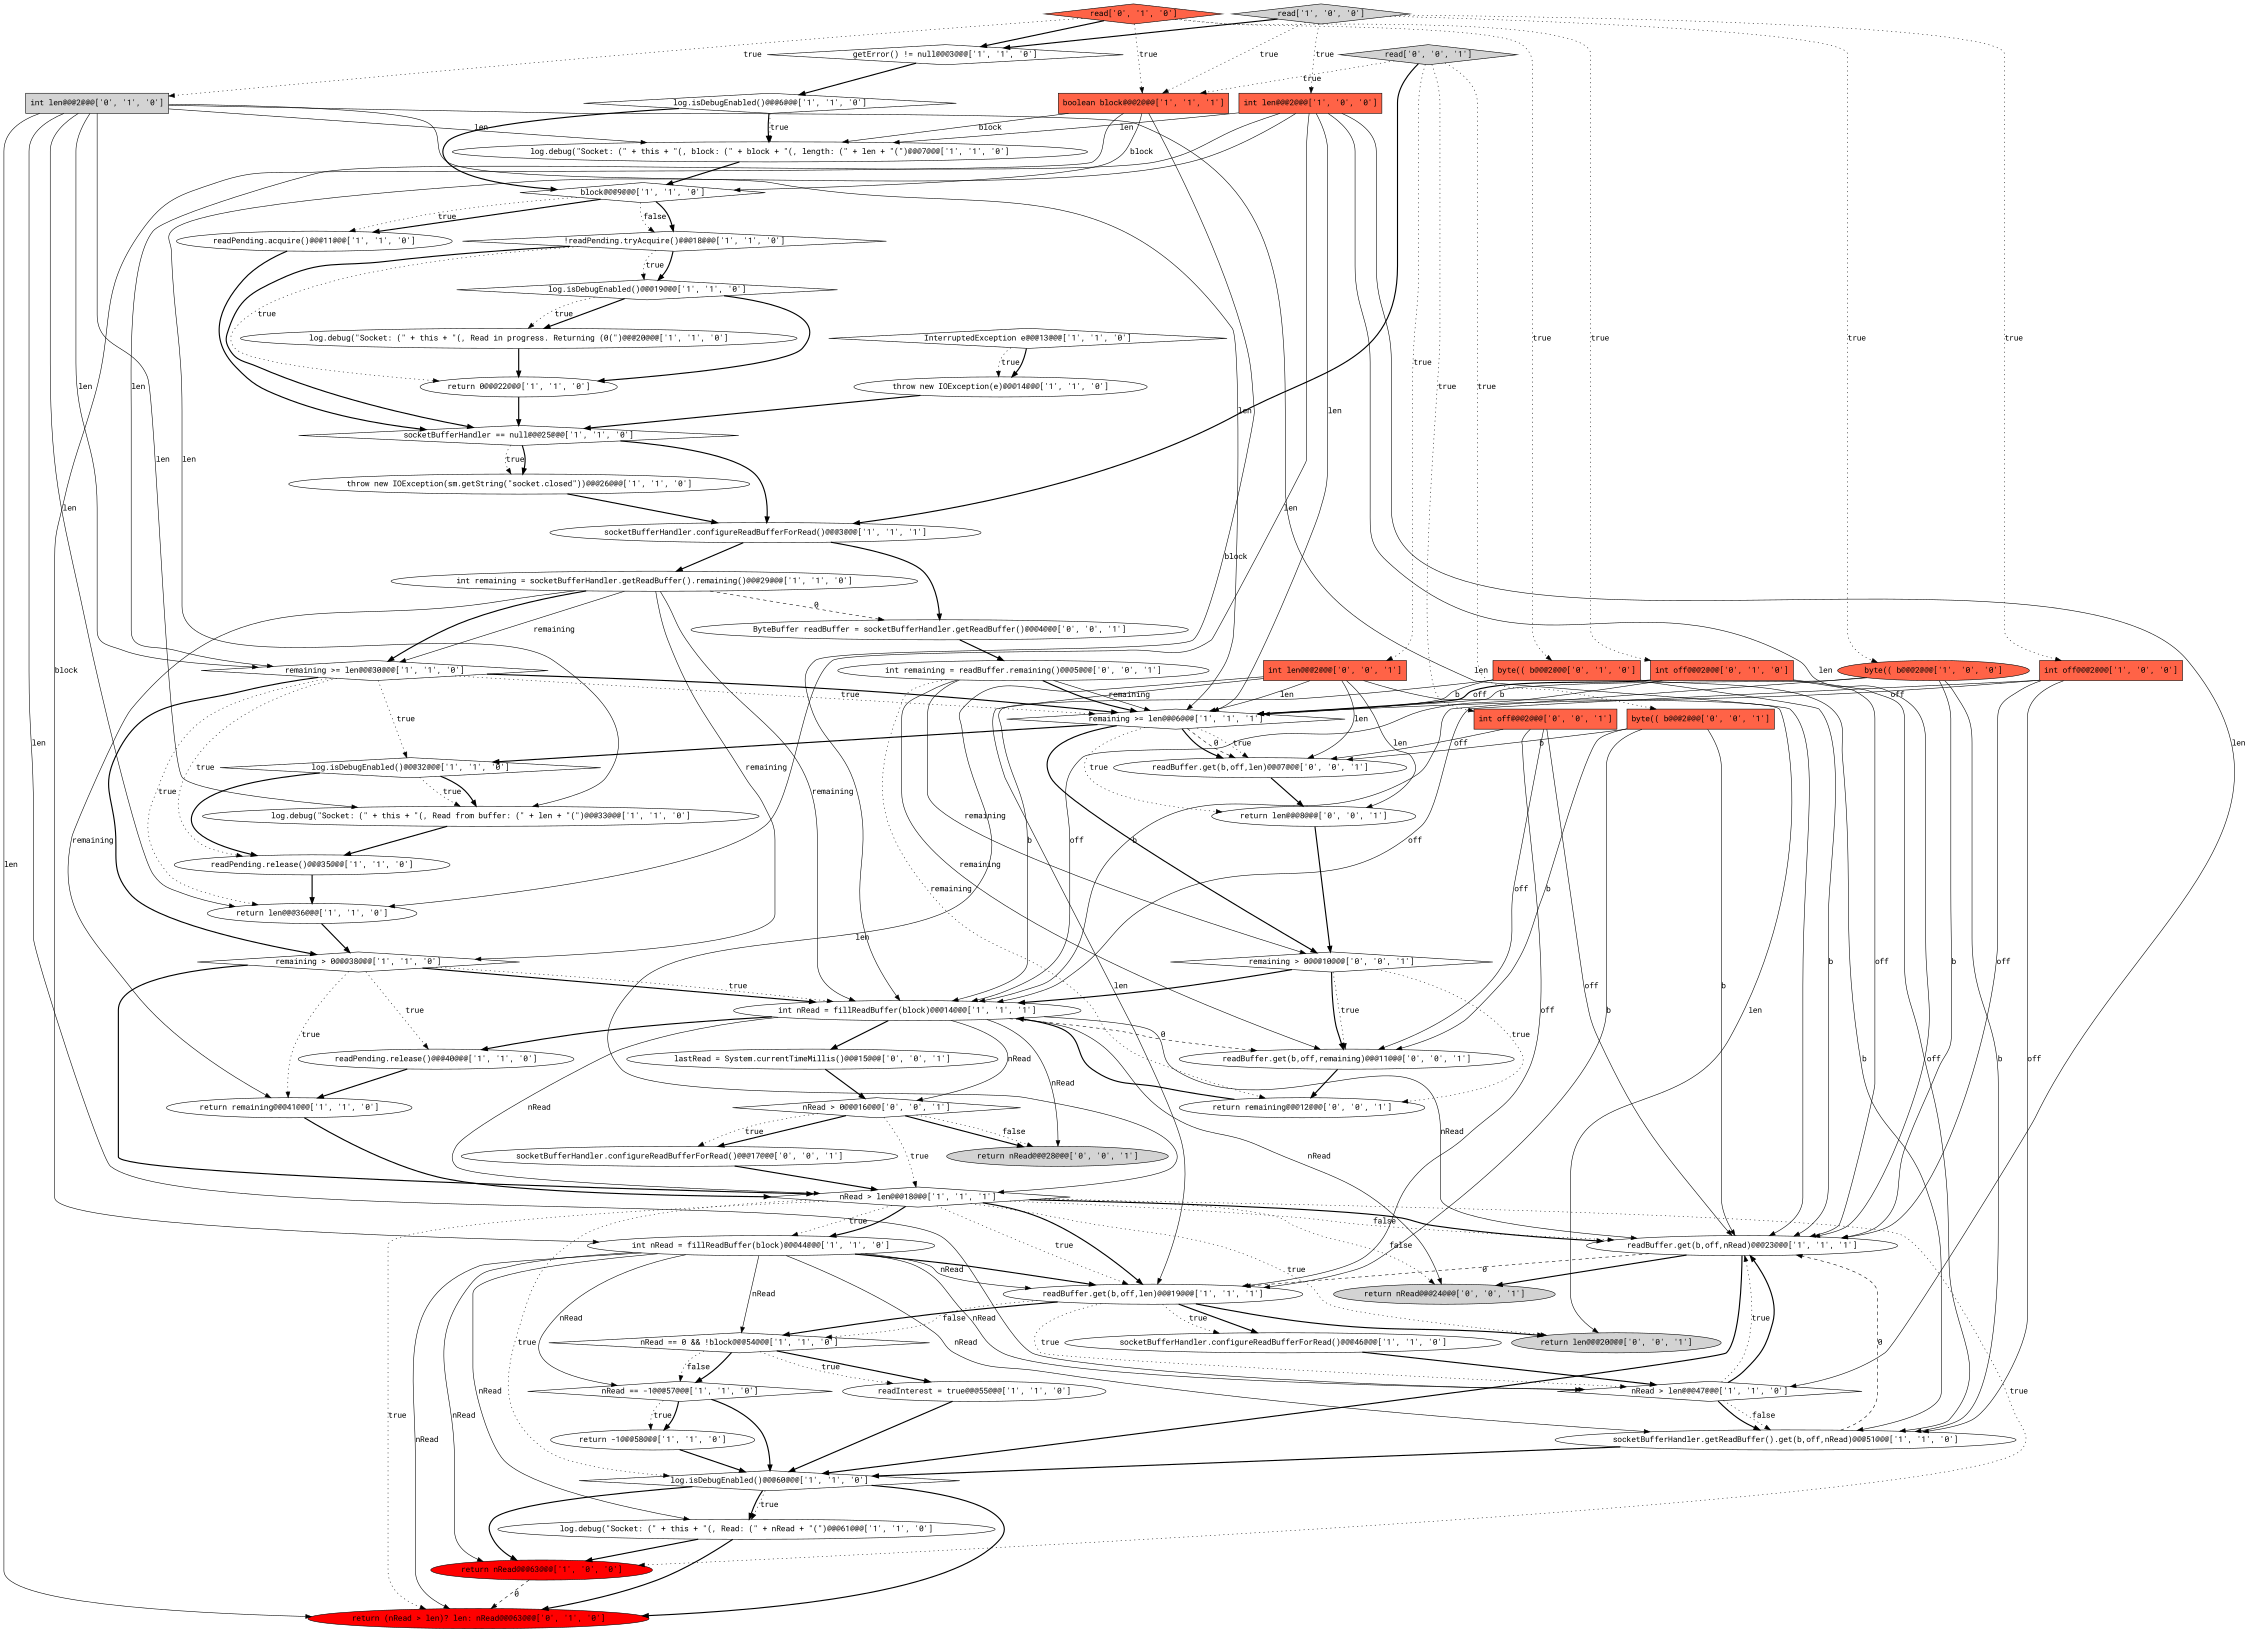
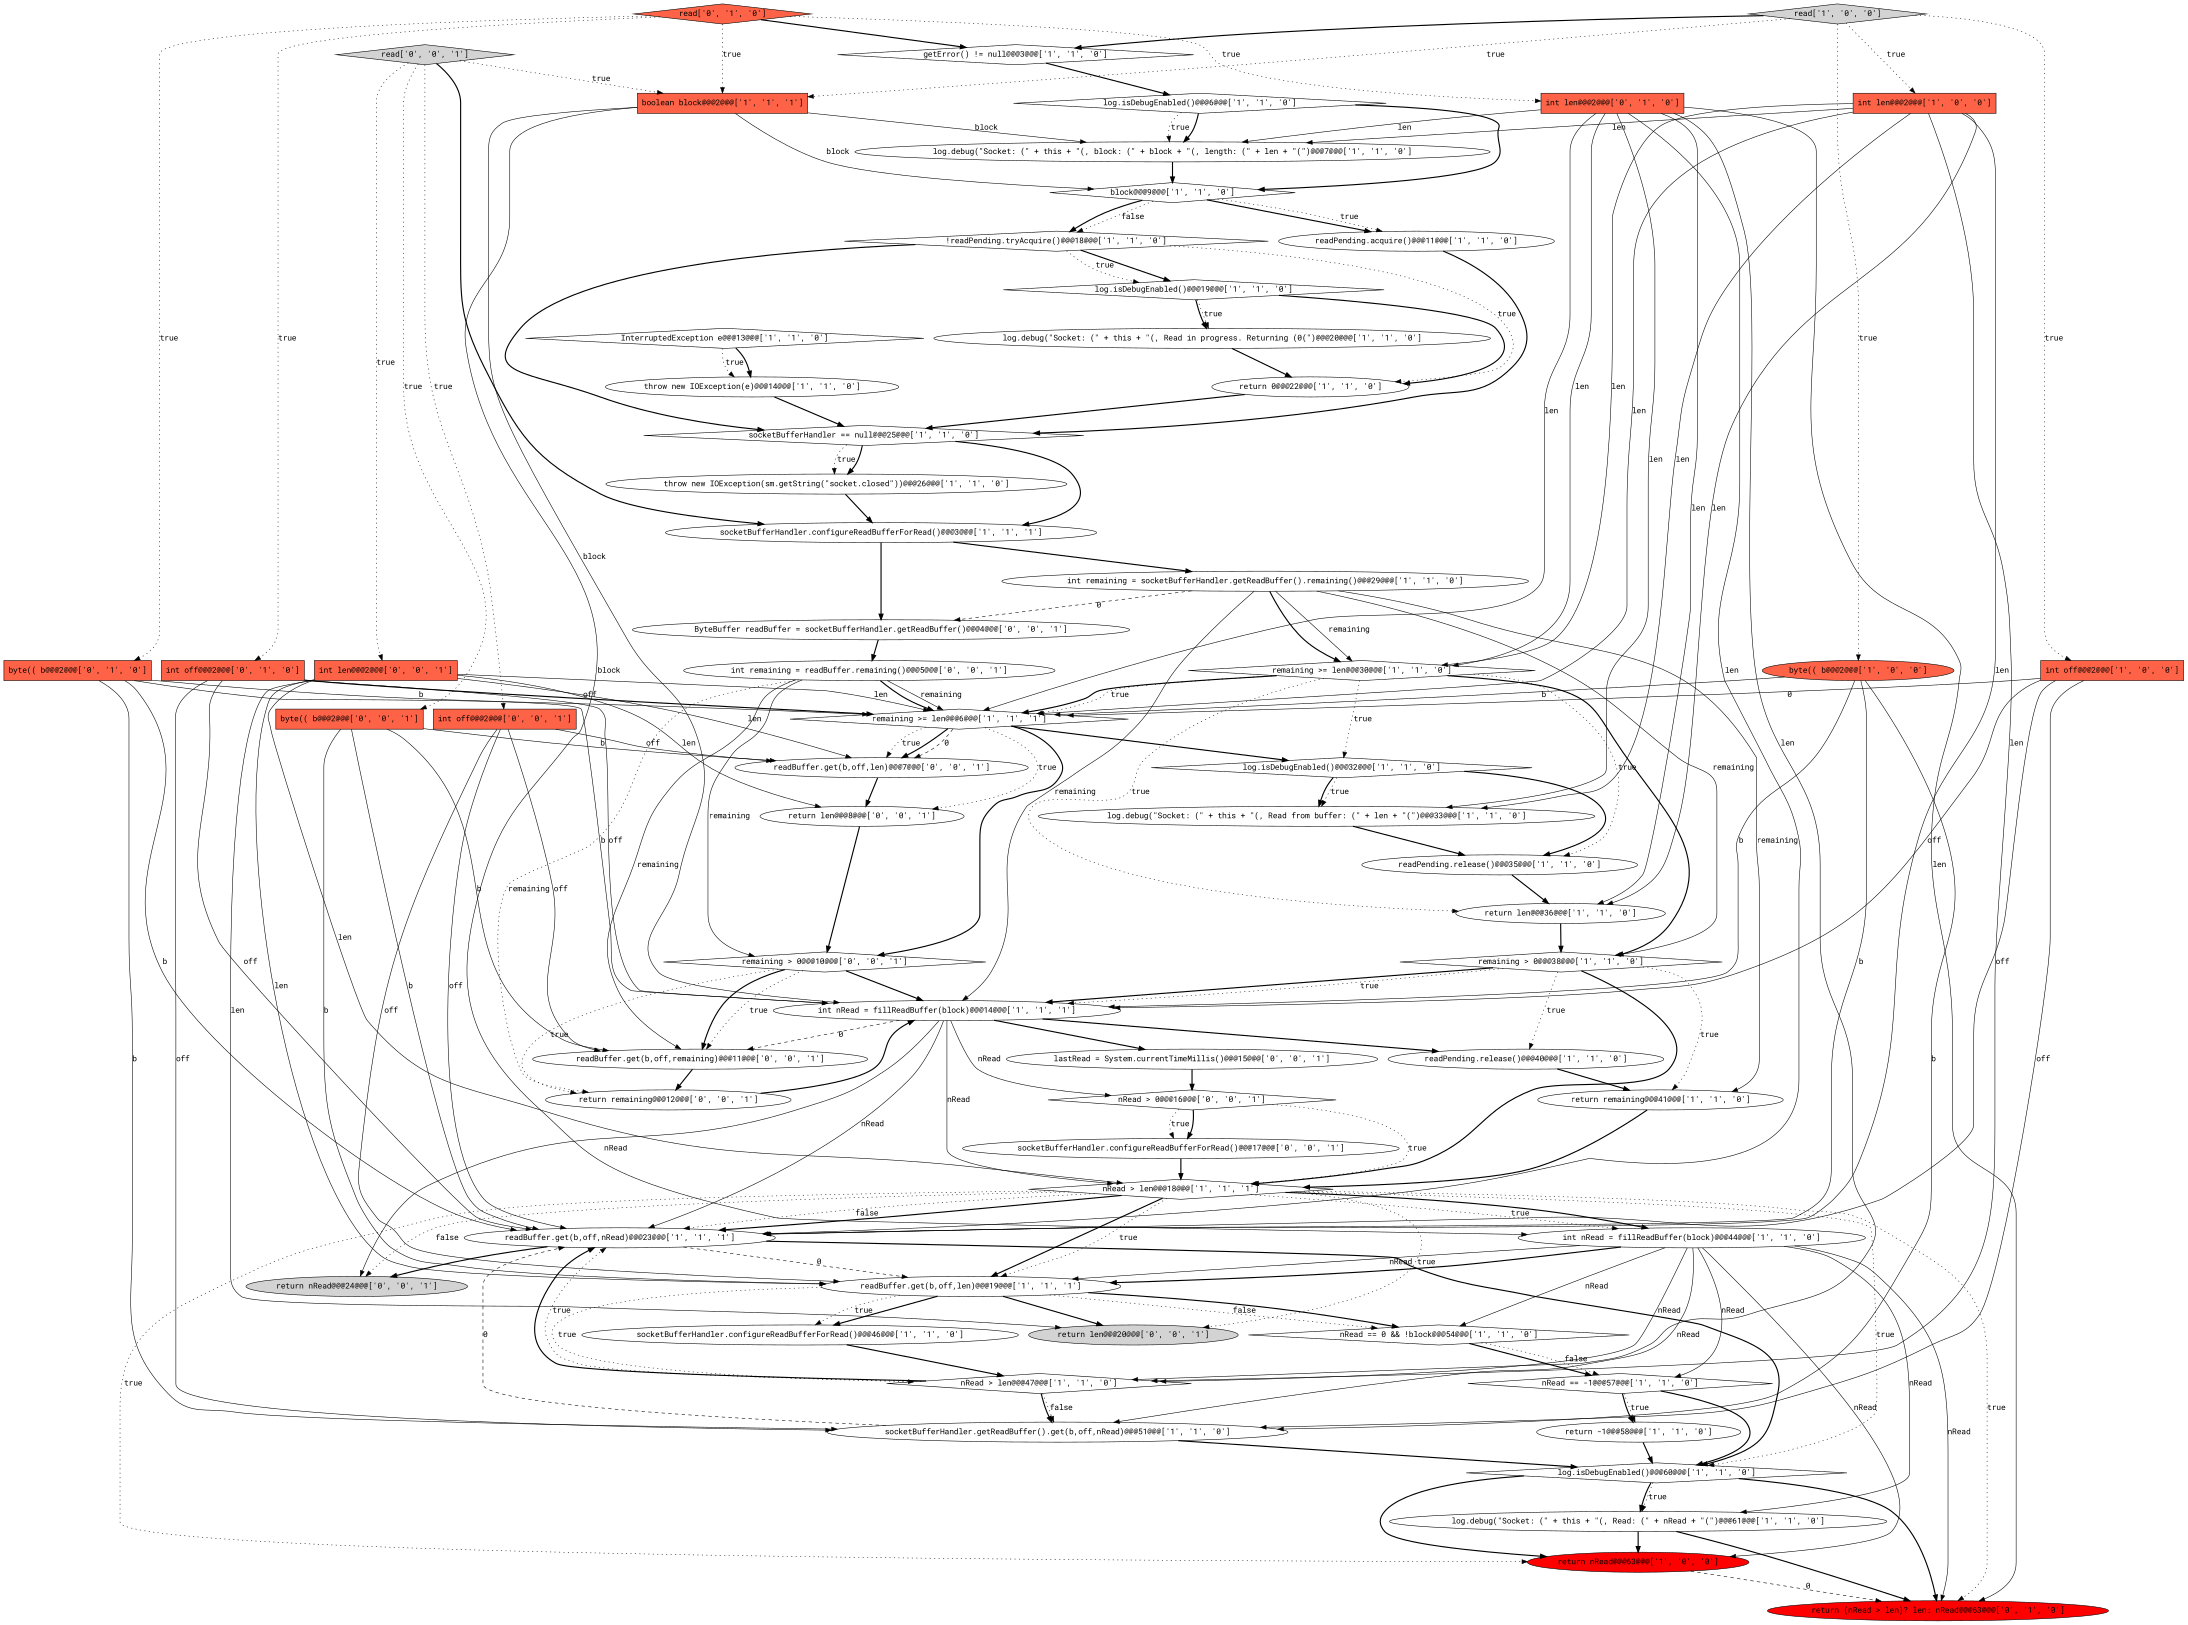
(97, 103) -> (1612, 103)
(1897, 695) -> (1790, 695)
(1057, 1156) -> none
(974, 1391) -> none
